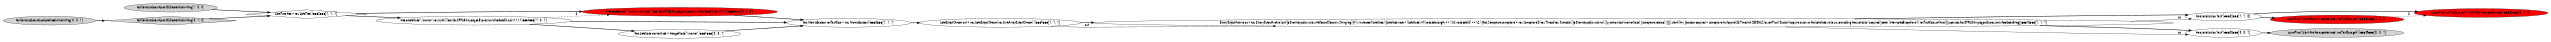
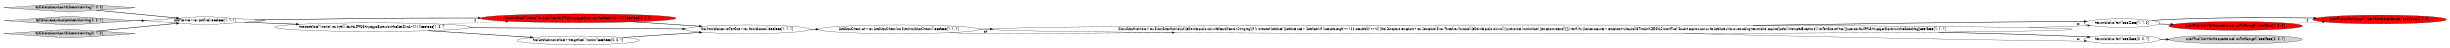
(171, 8) -> (69, 8)
(50, 21) -> (69, 21)
(99, 21) -> (138, 21)
